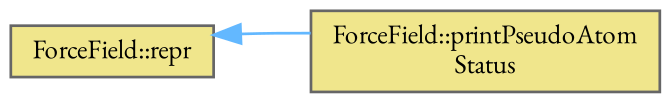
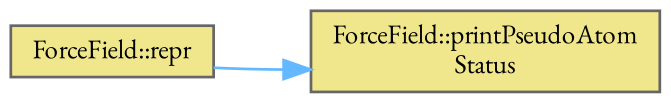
(276, 33) -> (248, 69)
